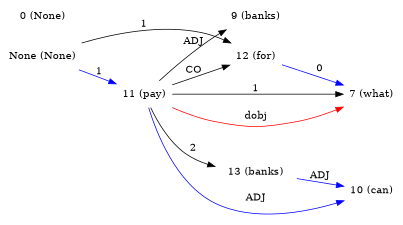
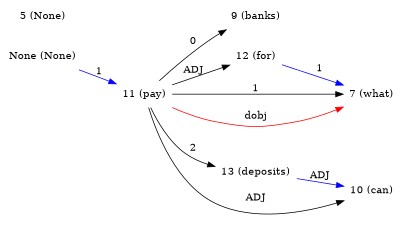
(43, 16) -> (43, 16)
(153, 30) -> none
(194, 41) -> (194, 41)
(320, 69) -> (320, 69)
(194, 70) -> (194, 70)
(256, 172) -> (256, 172)
(217, 204) -> (217, 204)
